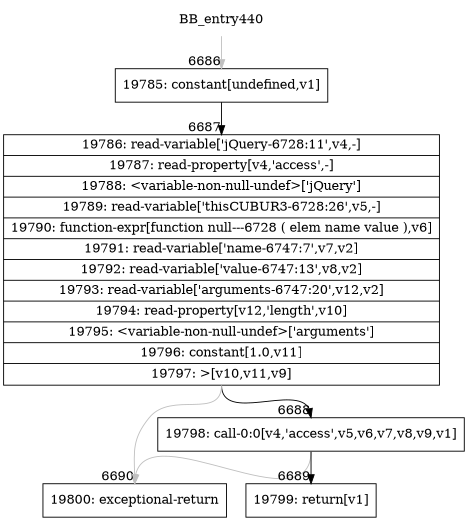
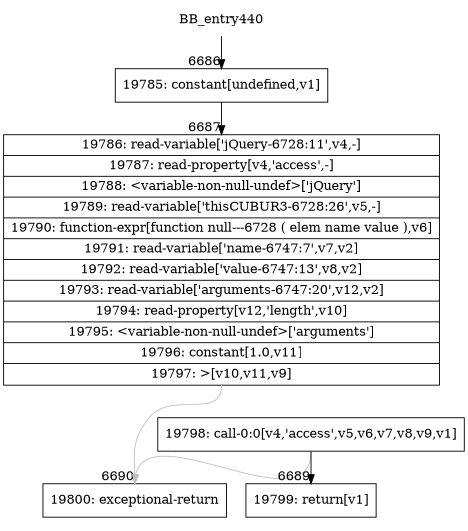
(222, 48) -> (222, 48)
(262, 402) -> none
